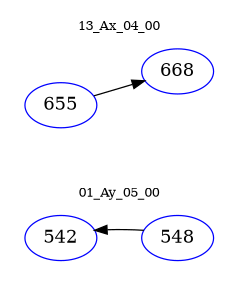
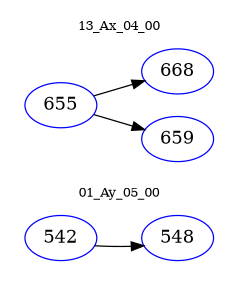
none -> (178, 139)
(126, 230) -> (113, 246)
